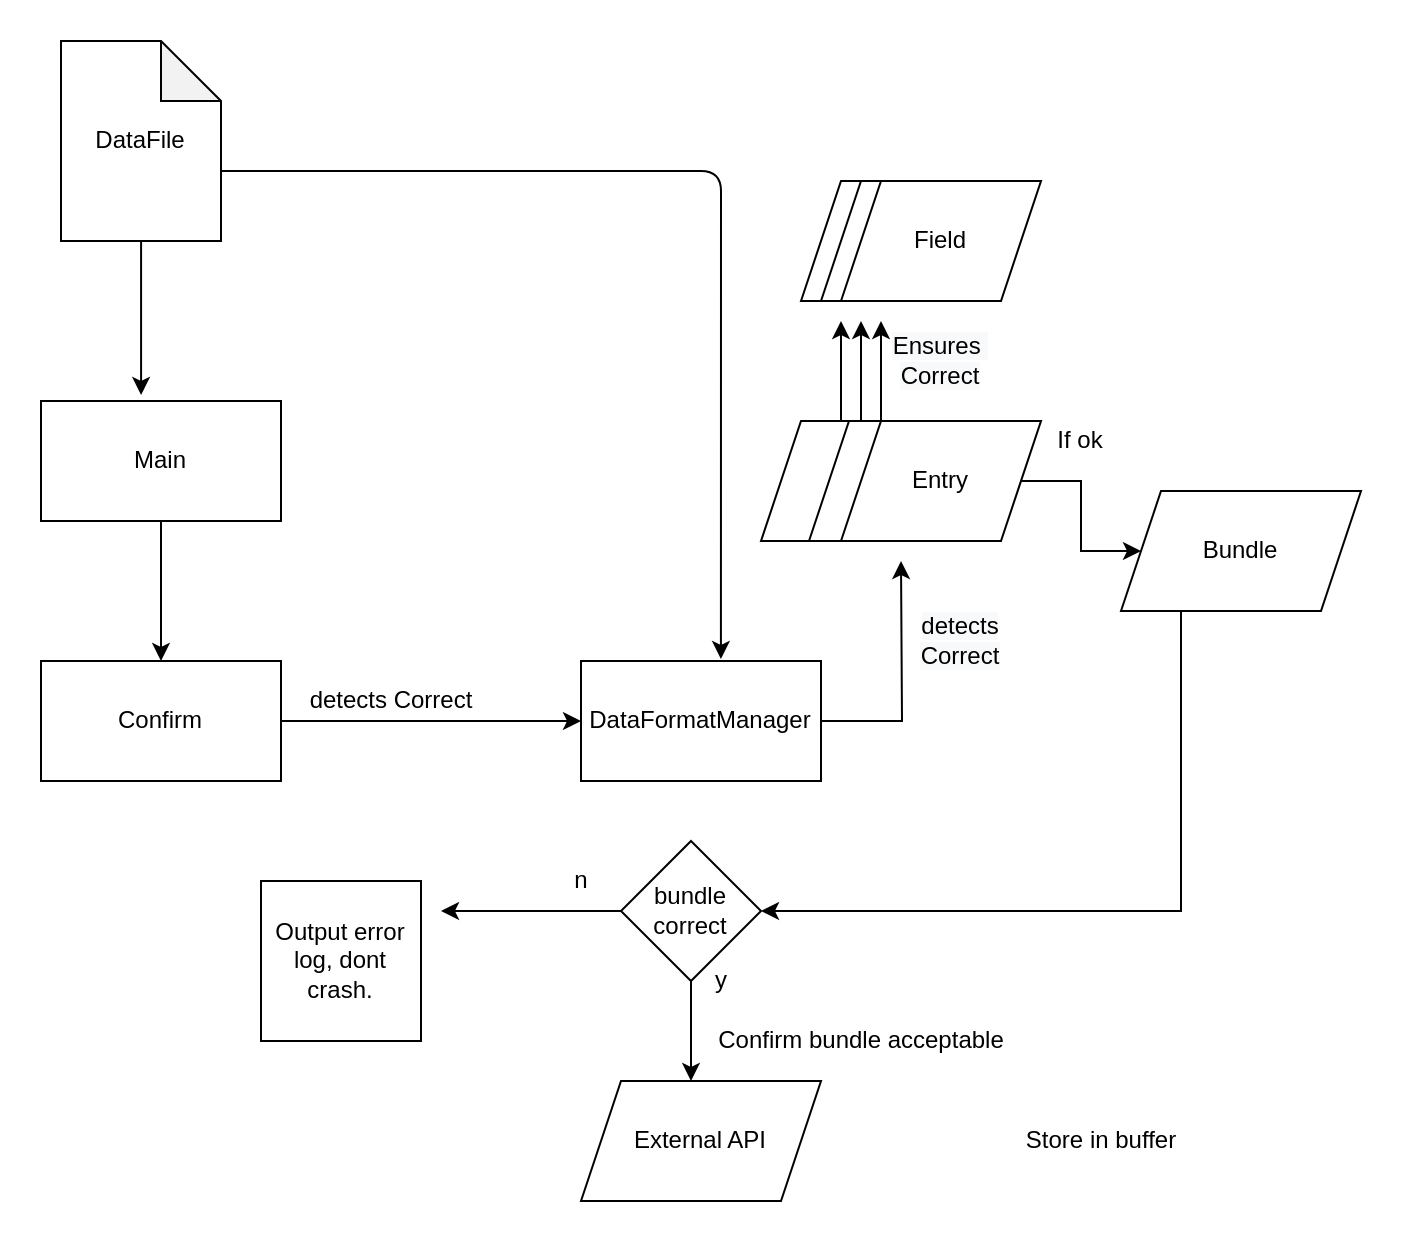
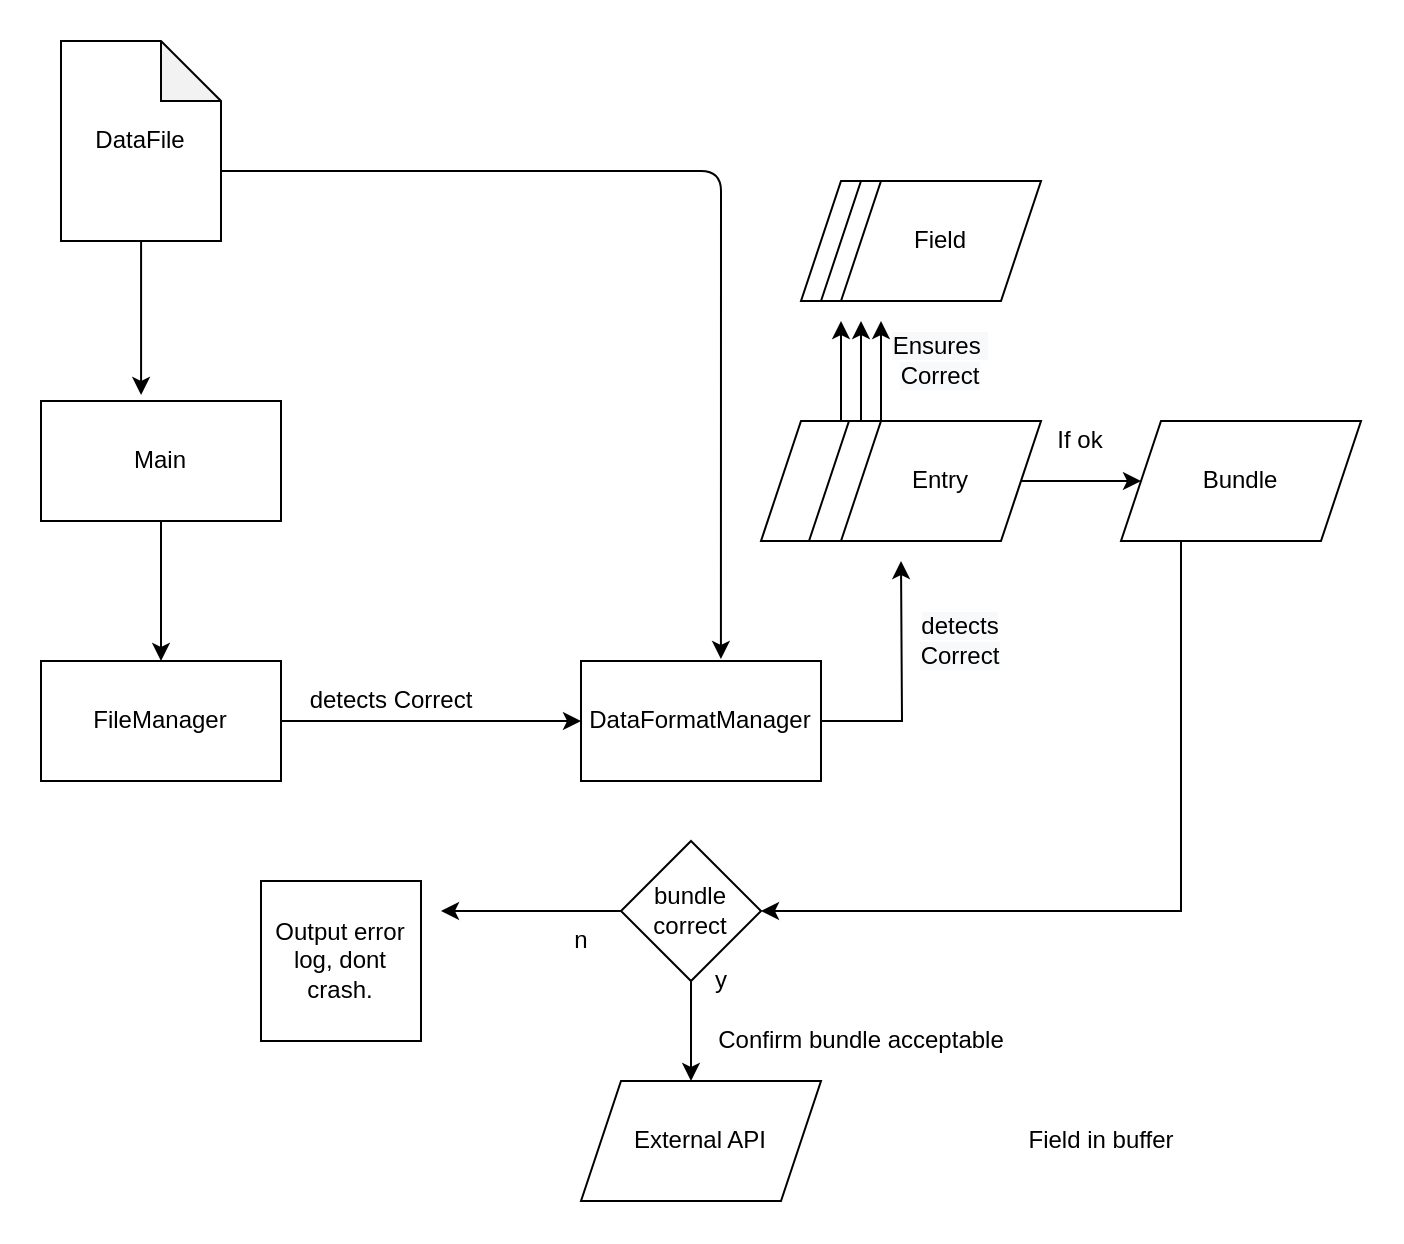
(1241, 551) -> (1241, 481)
(161, 721) -> (161, 721)
(581, 881) -> (581, 941)
(1102, 1141) -> (1102, 1141)
